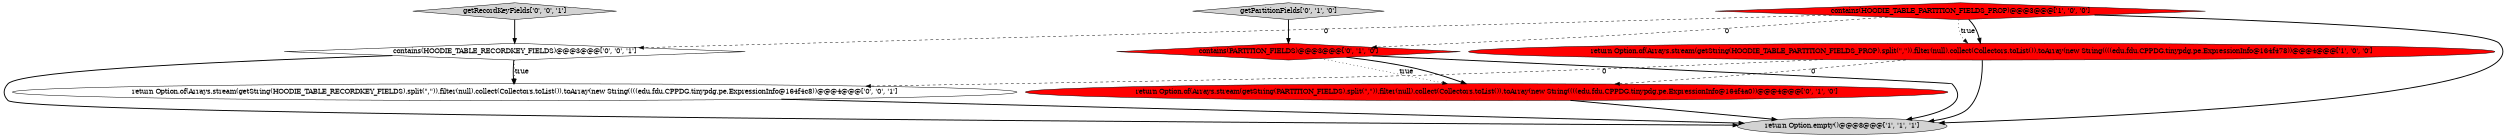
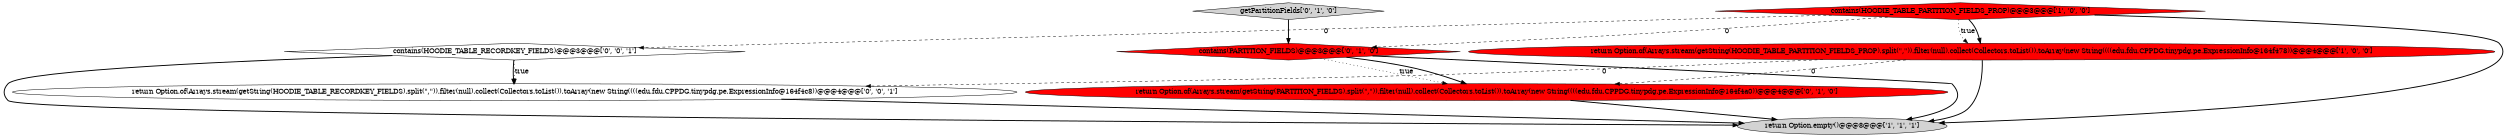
(515, 11) -> none
